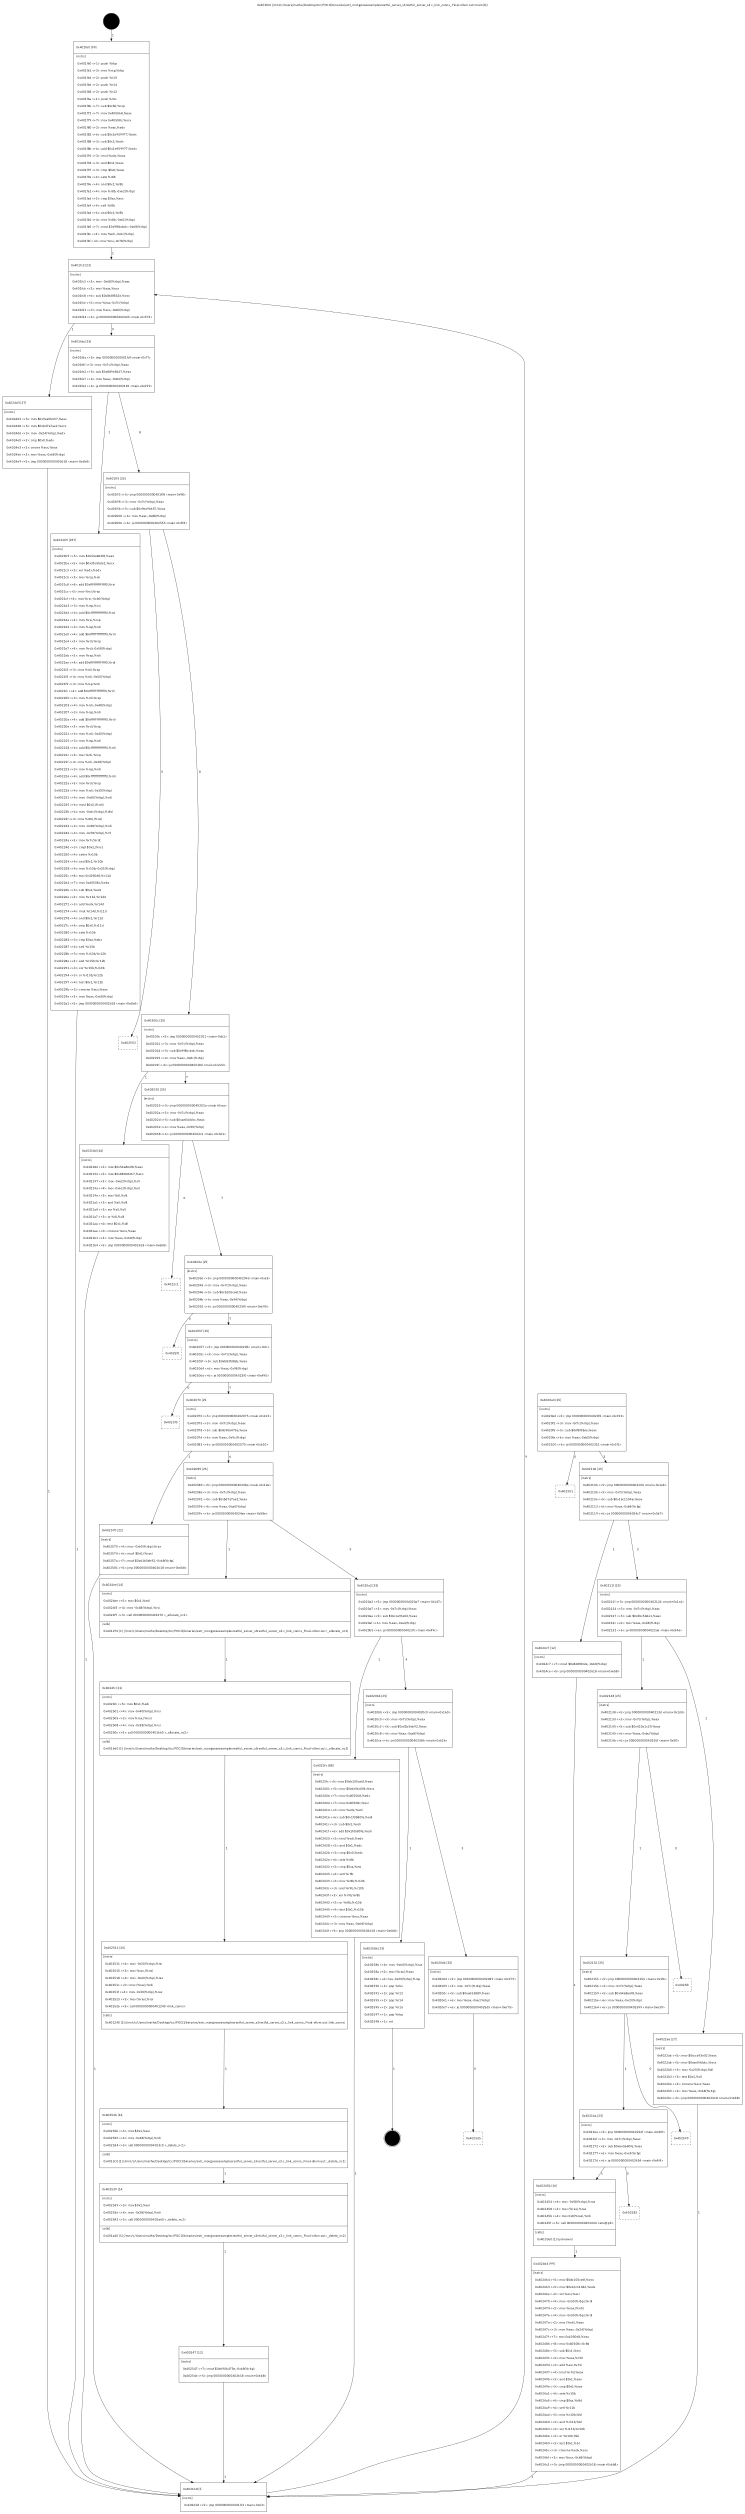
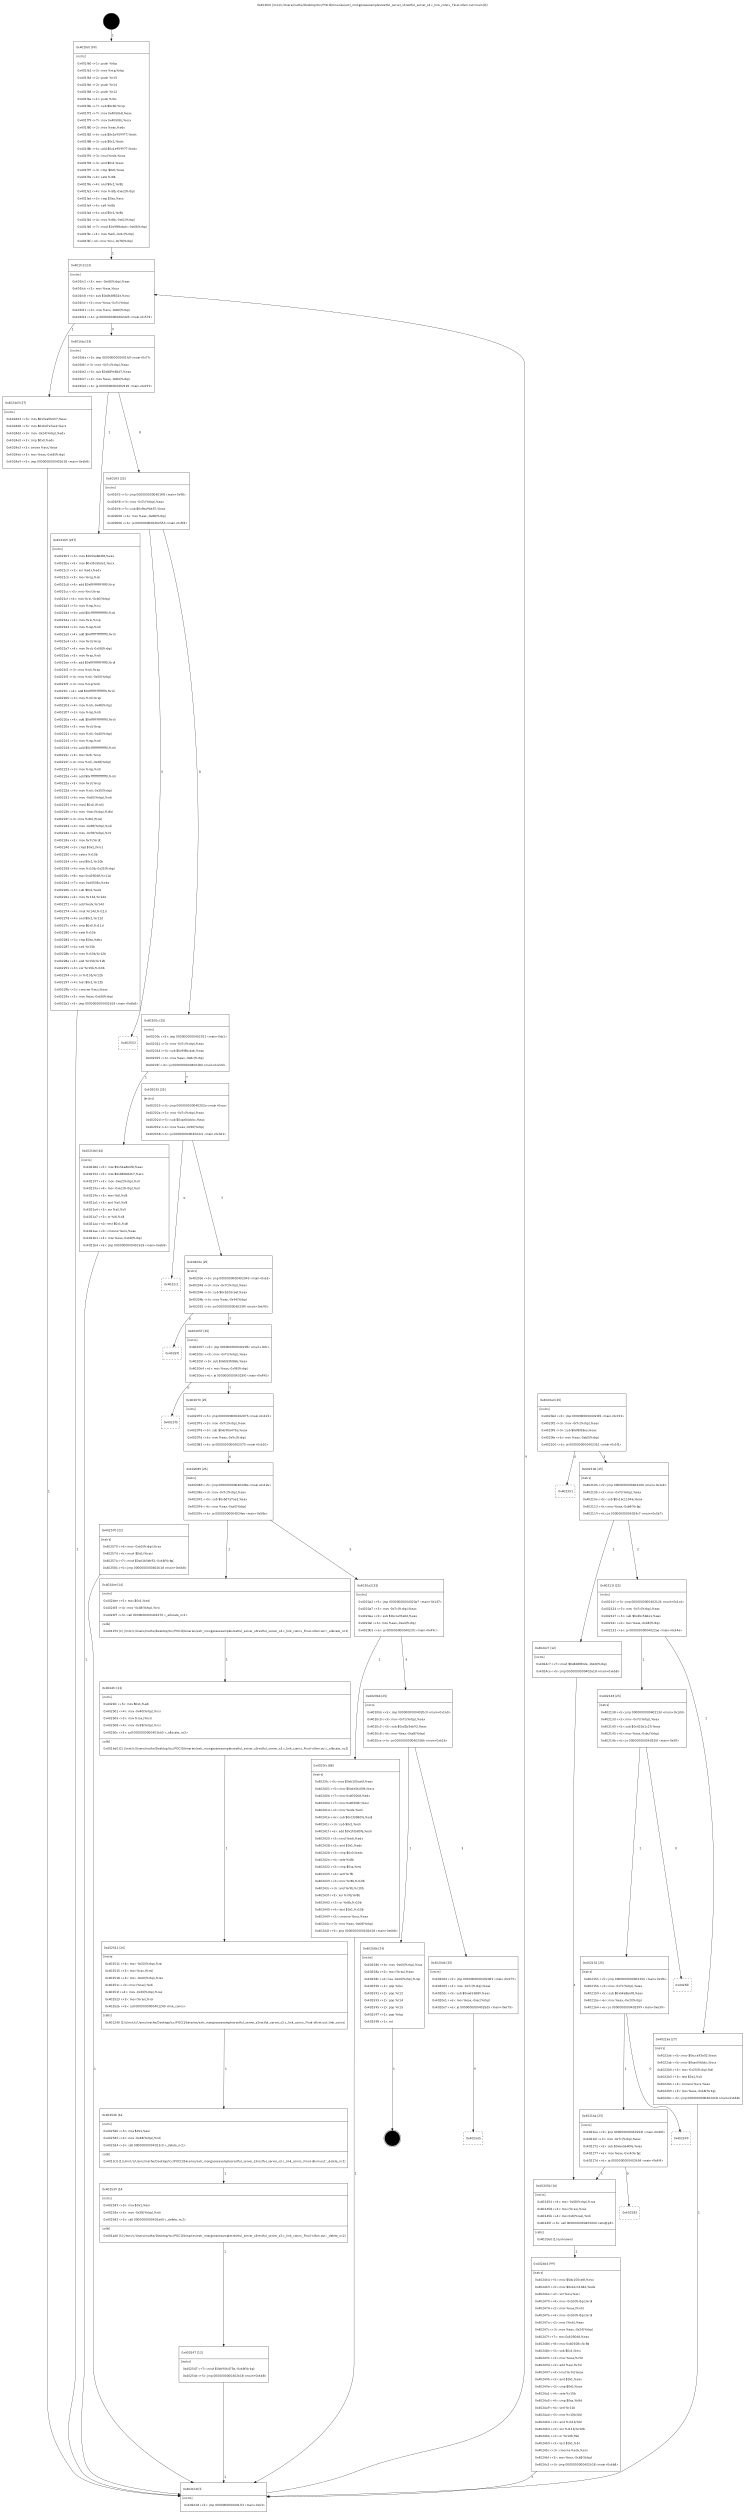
(168, 1484) -> none
